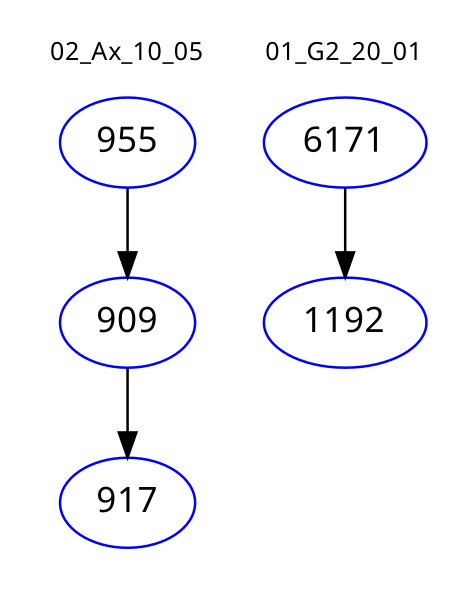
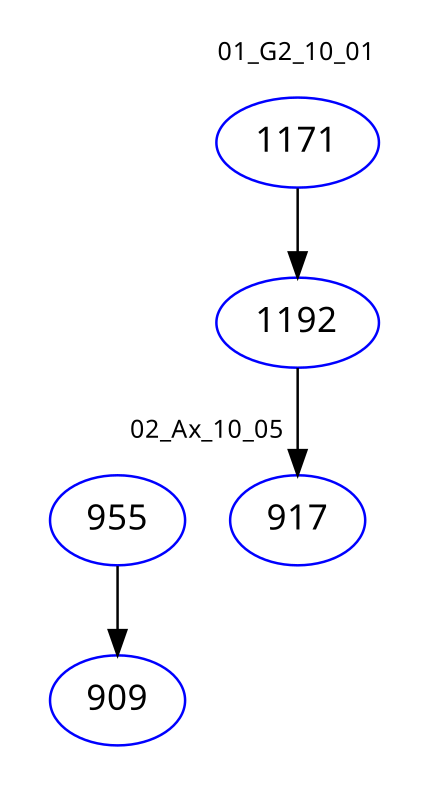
(345, 54) -> (298, 54)
(345, 143) -> (298, 143)
(128, 400) -> (298, 423)
